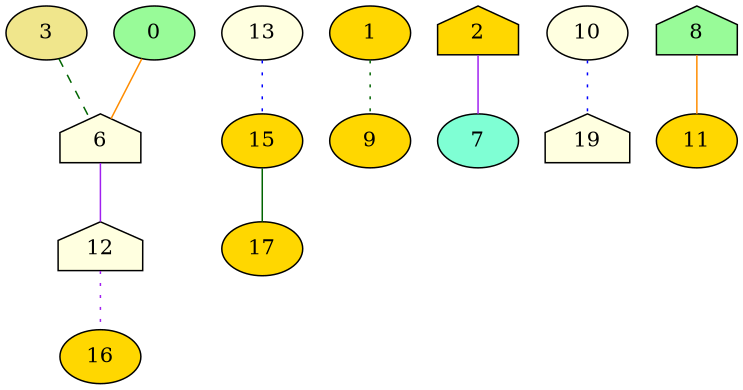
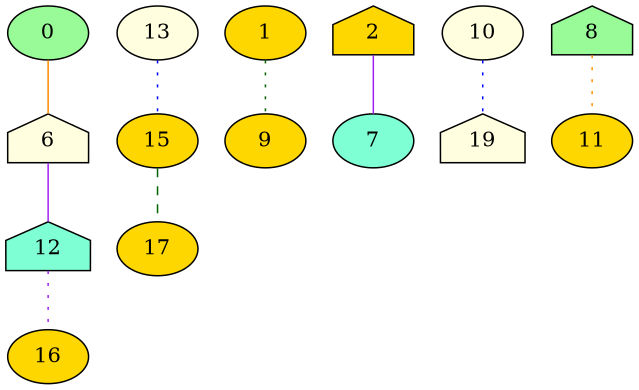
(46, 33) -> none
(697, 85) -> (592, 85)
(262, 195) -> (158, 195)
(100, 249) -> (48, 249)
